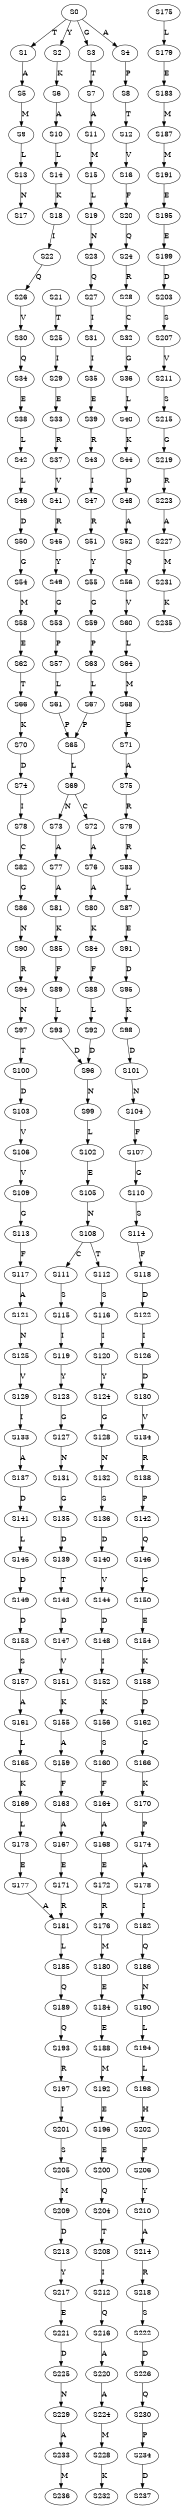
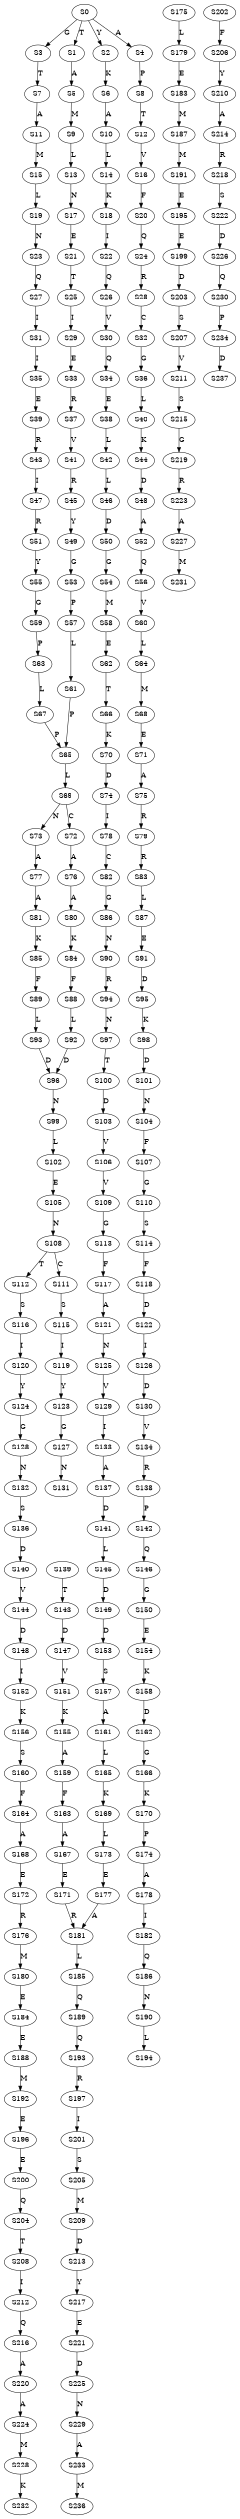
none -> (71, 234)
(164, 623) -> none
(61, 1519) -> none
(142, 2089) -> none
